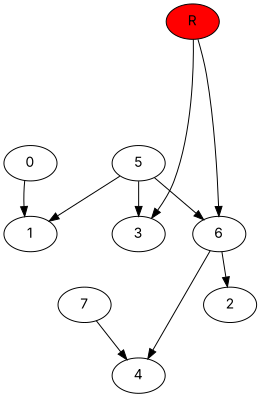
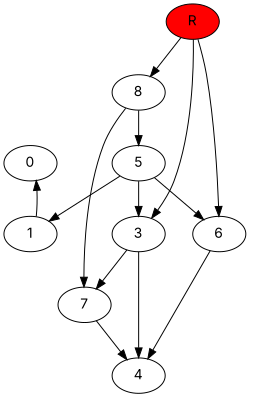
none -> (139, 92)
(24, 194) -> (37, 203)
none -> (115, 266)
none -> (139, 300)
(230, 305) -> none
